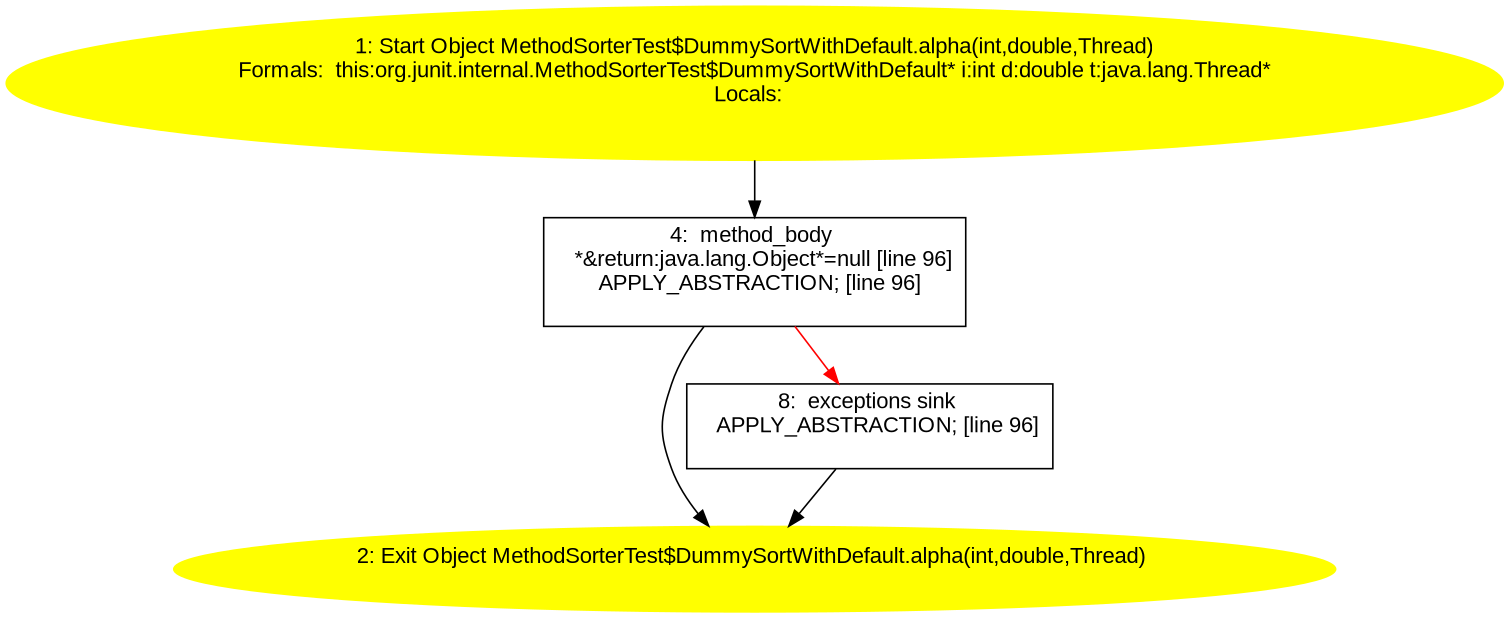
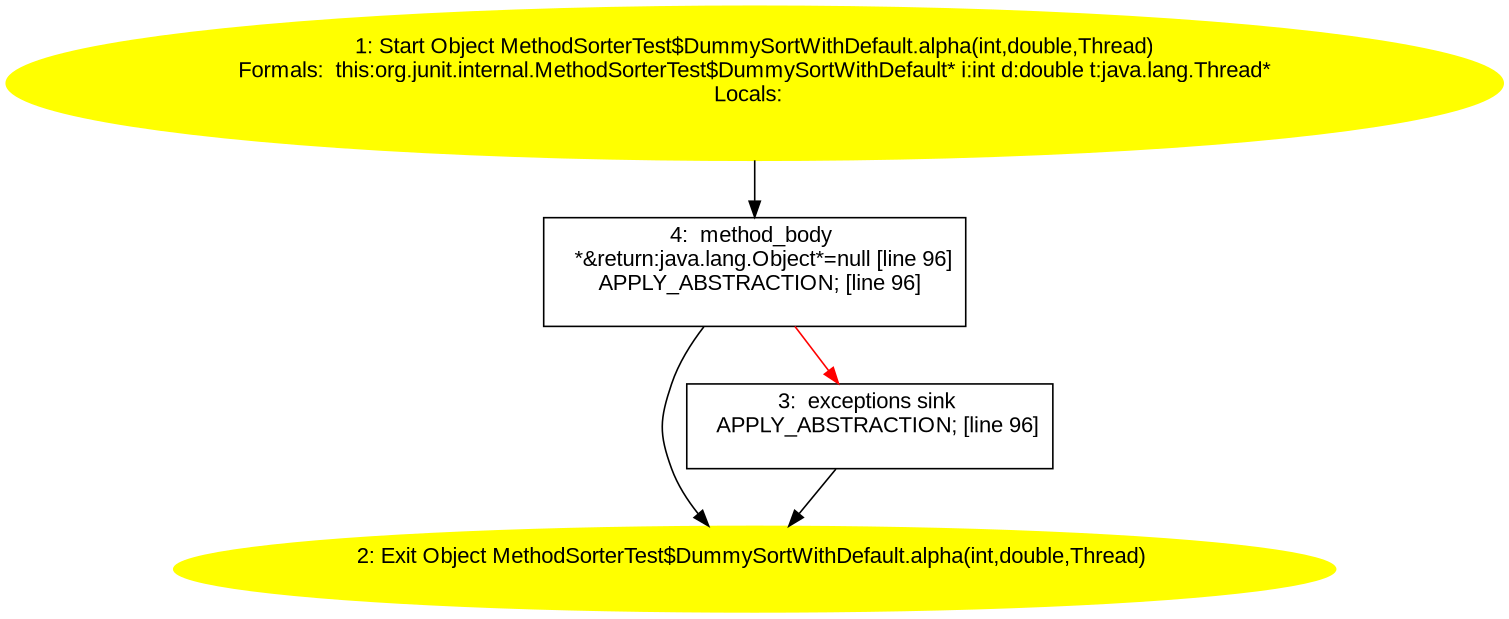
(870, 426) -> (870, 426)
